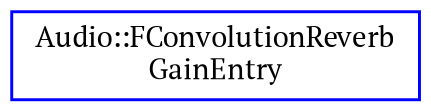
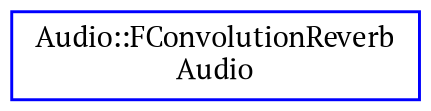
(216, 56) -> (216, 56)
